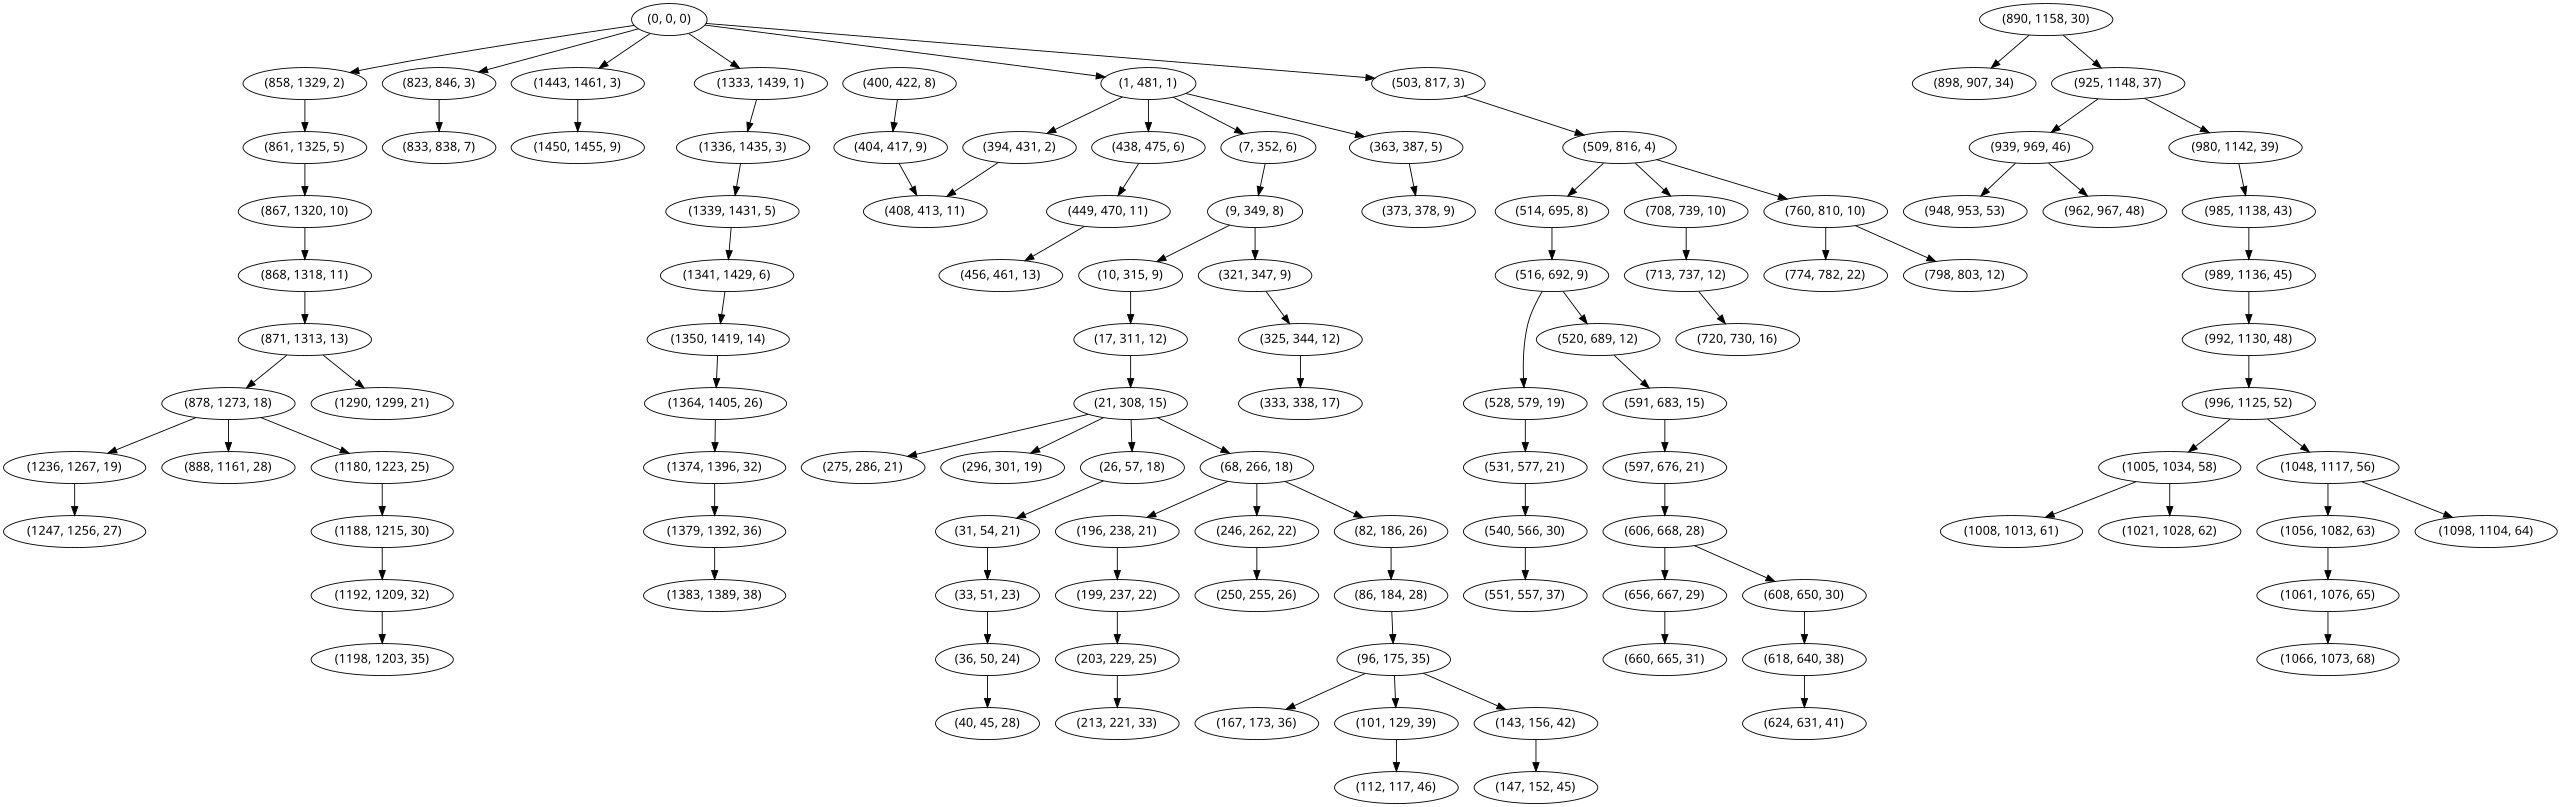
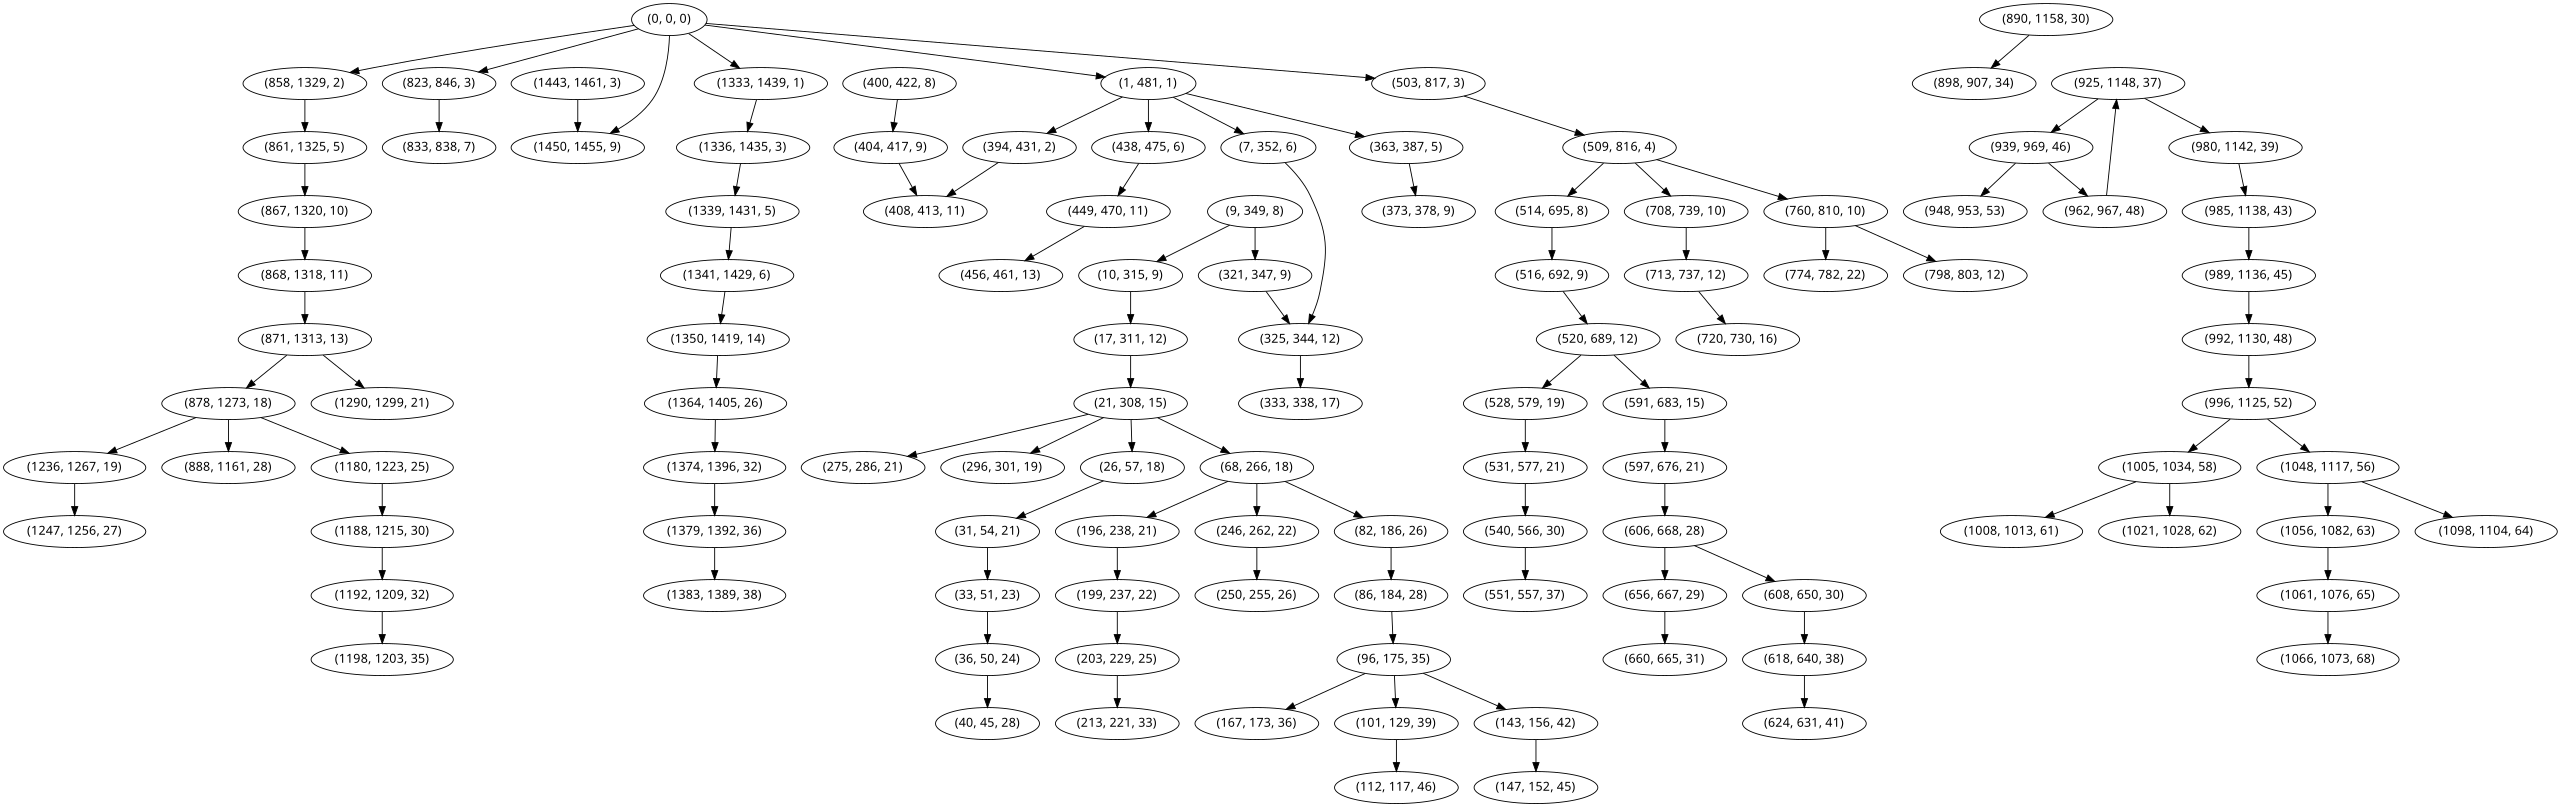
(628, 48) -> (658, 90)
(2079, 49) -> (2111, 152)
(1263, 175) -> (1324, 234)
(1526, 333) -> (1565, 369)
